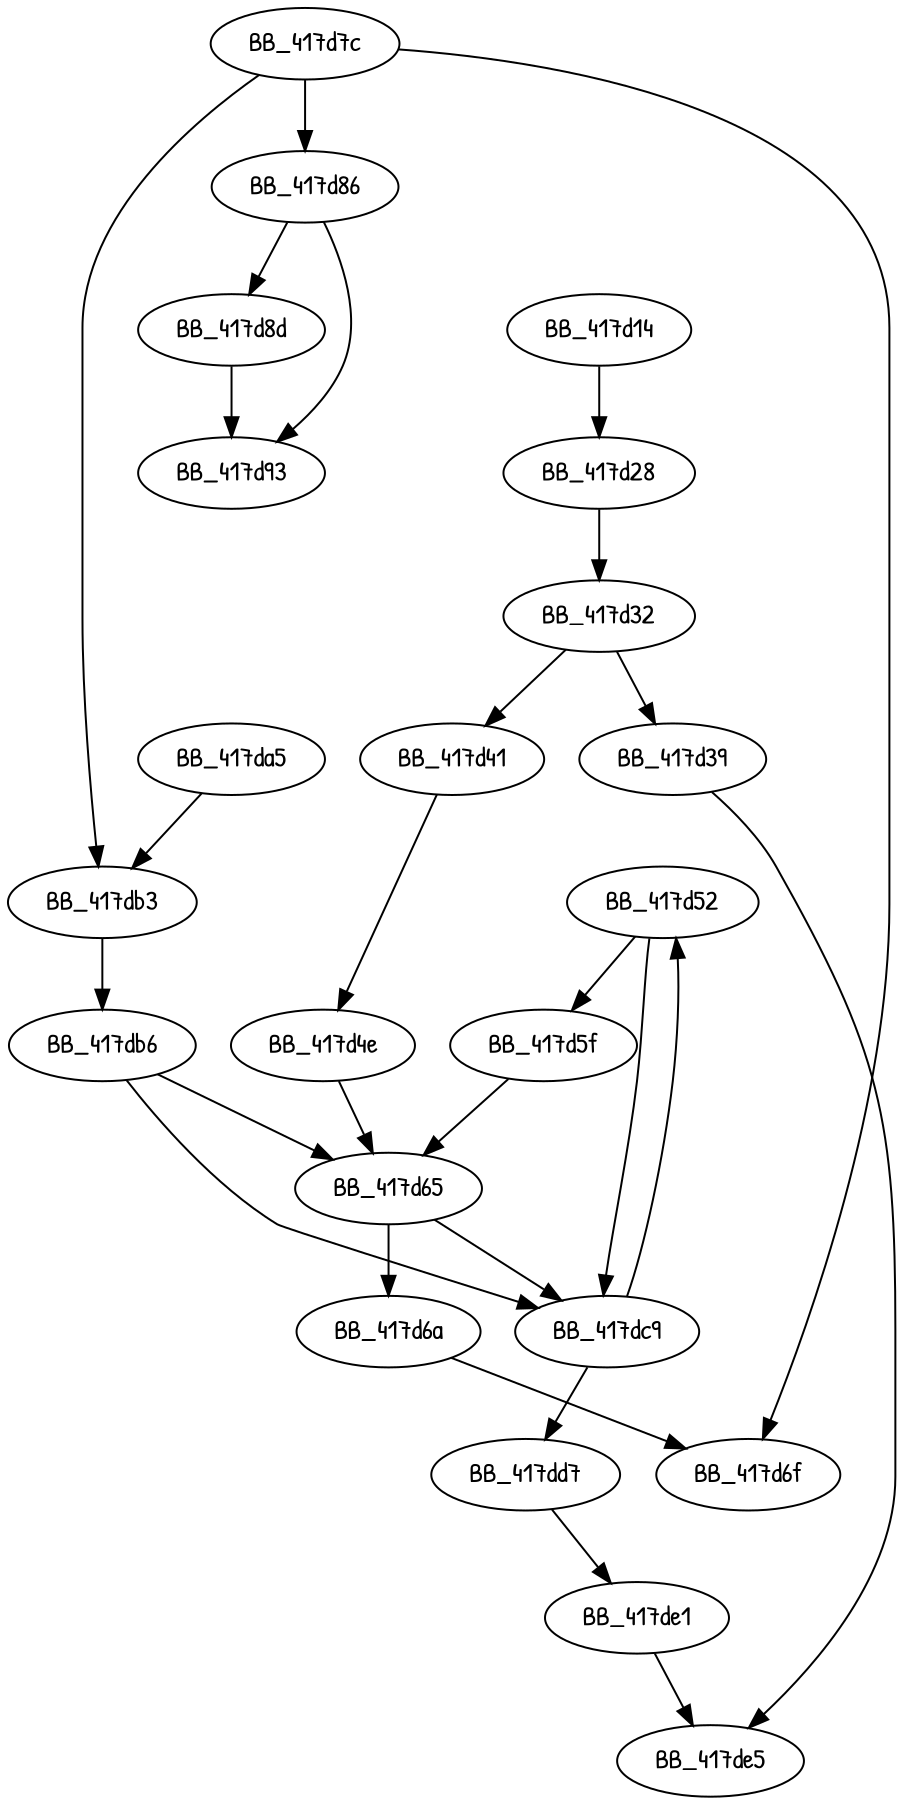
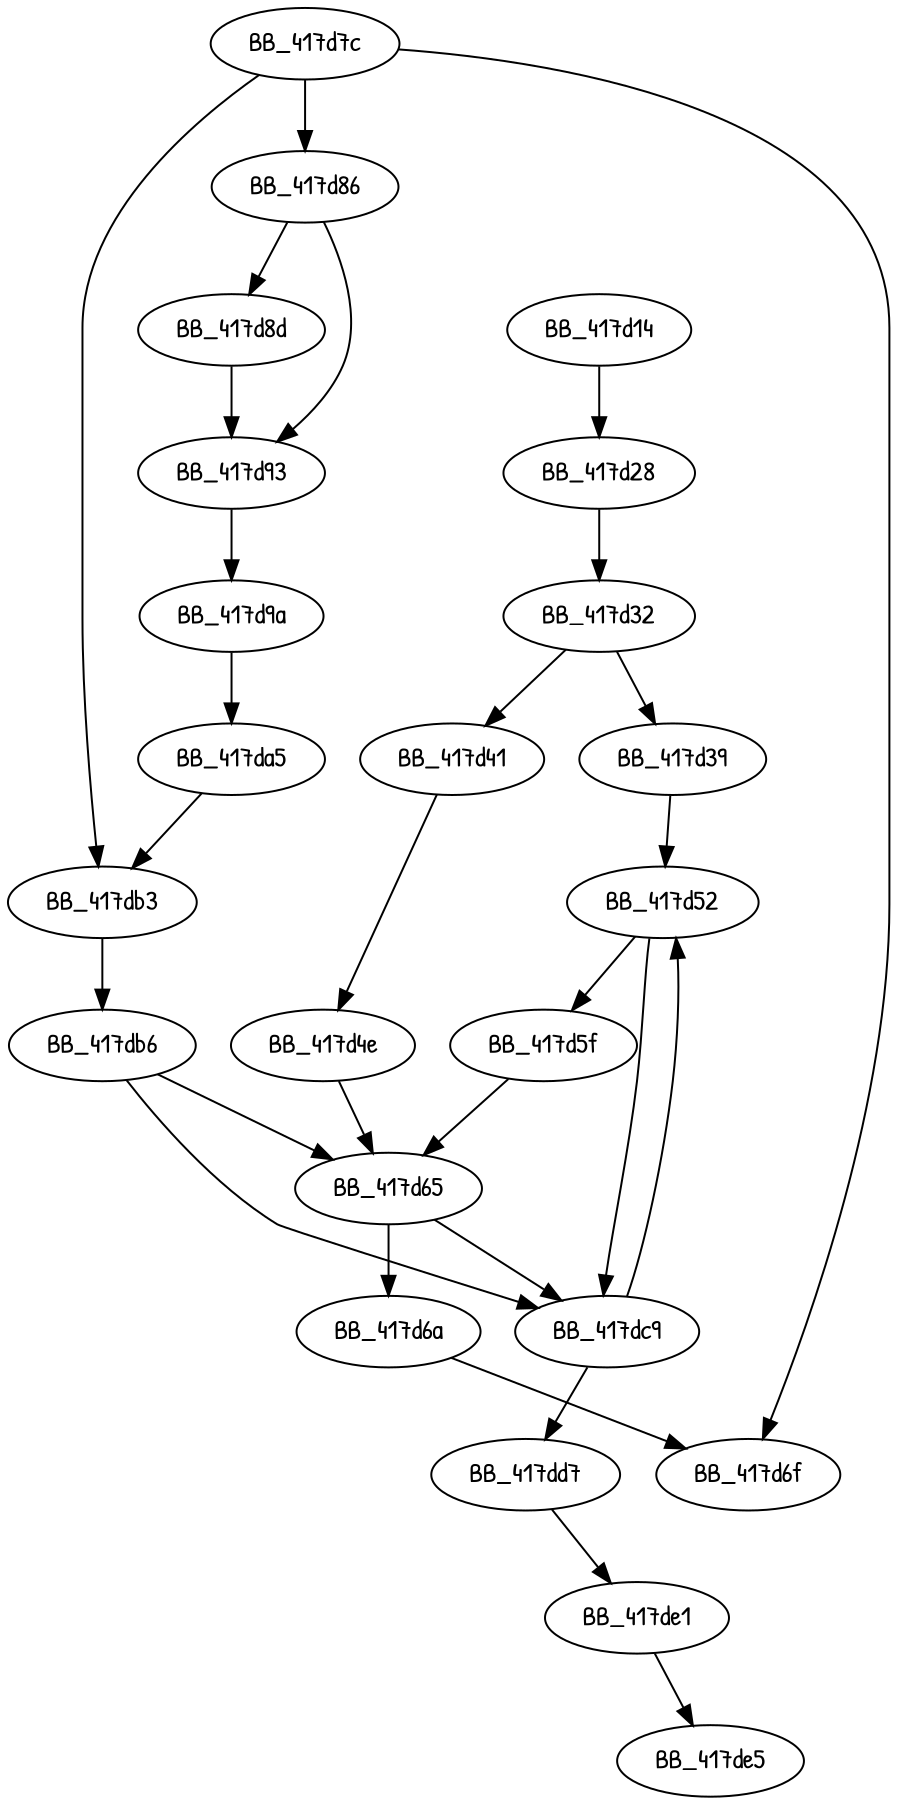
none -> (232, 616)
(894, 1250) -> (668, 821)
